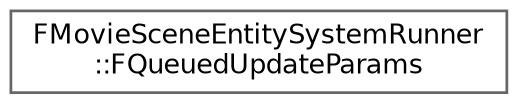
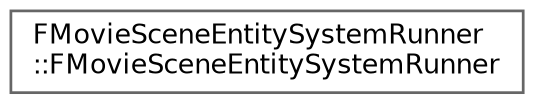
(259, 52) -> (267, 52)
